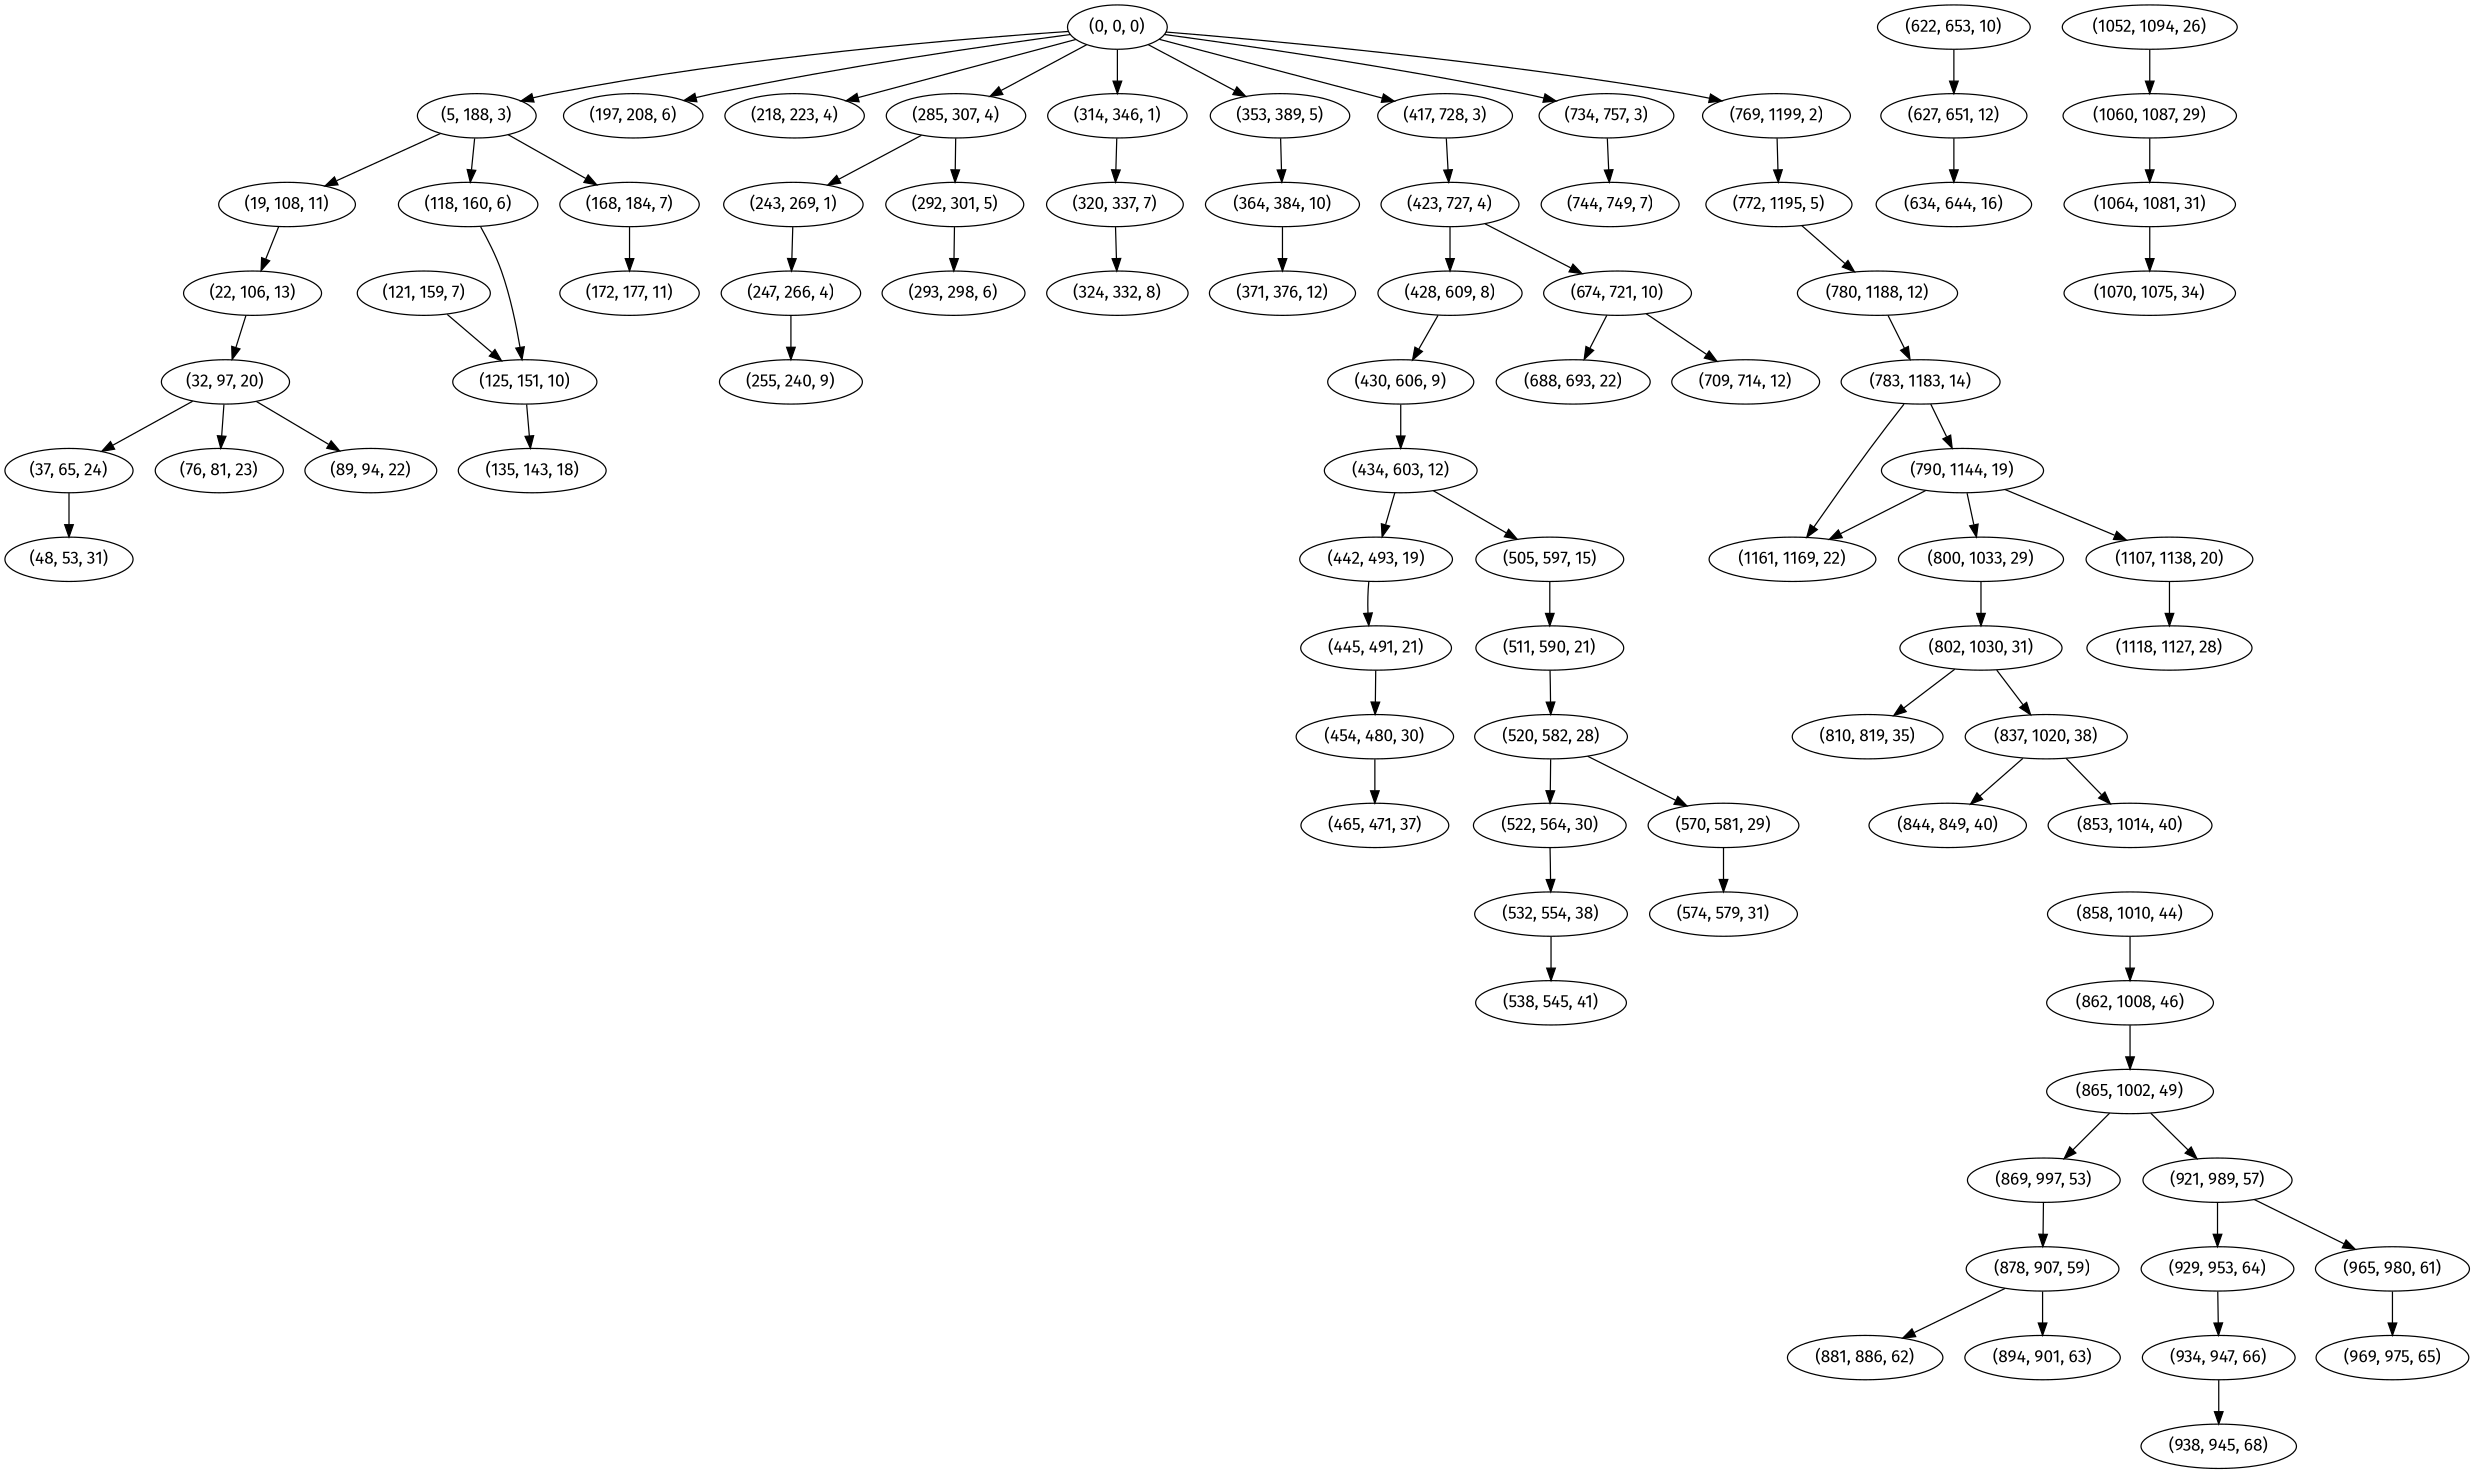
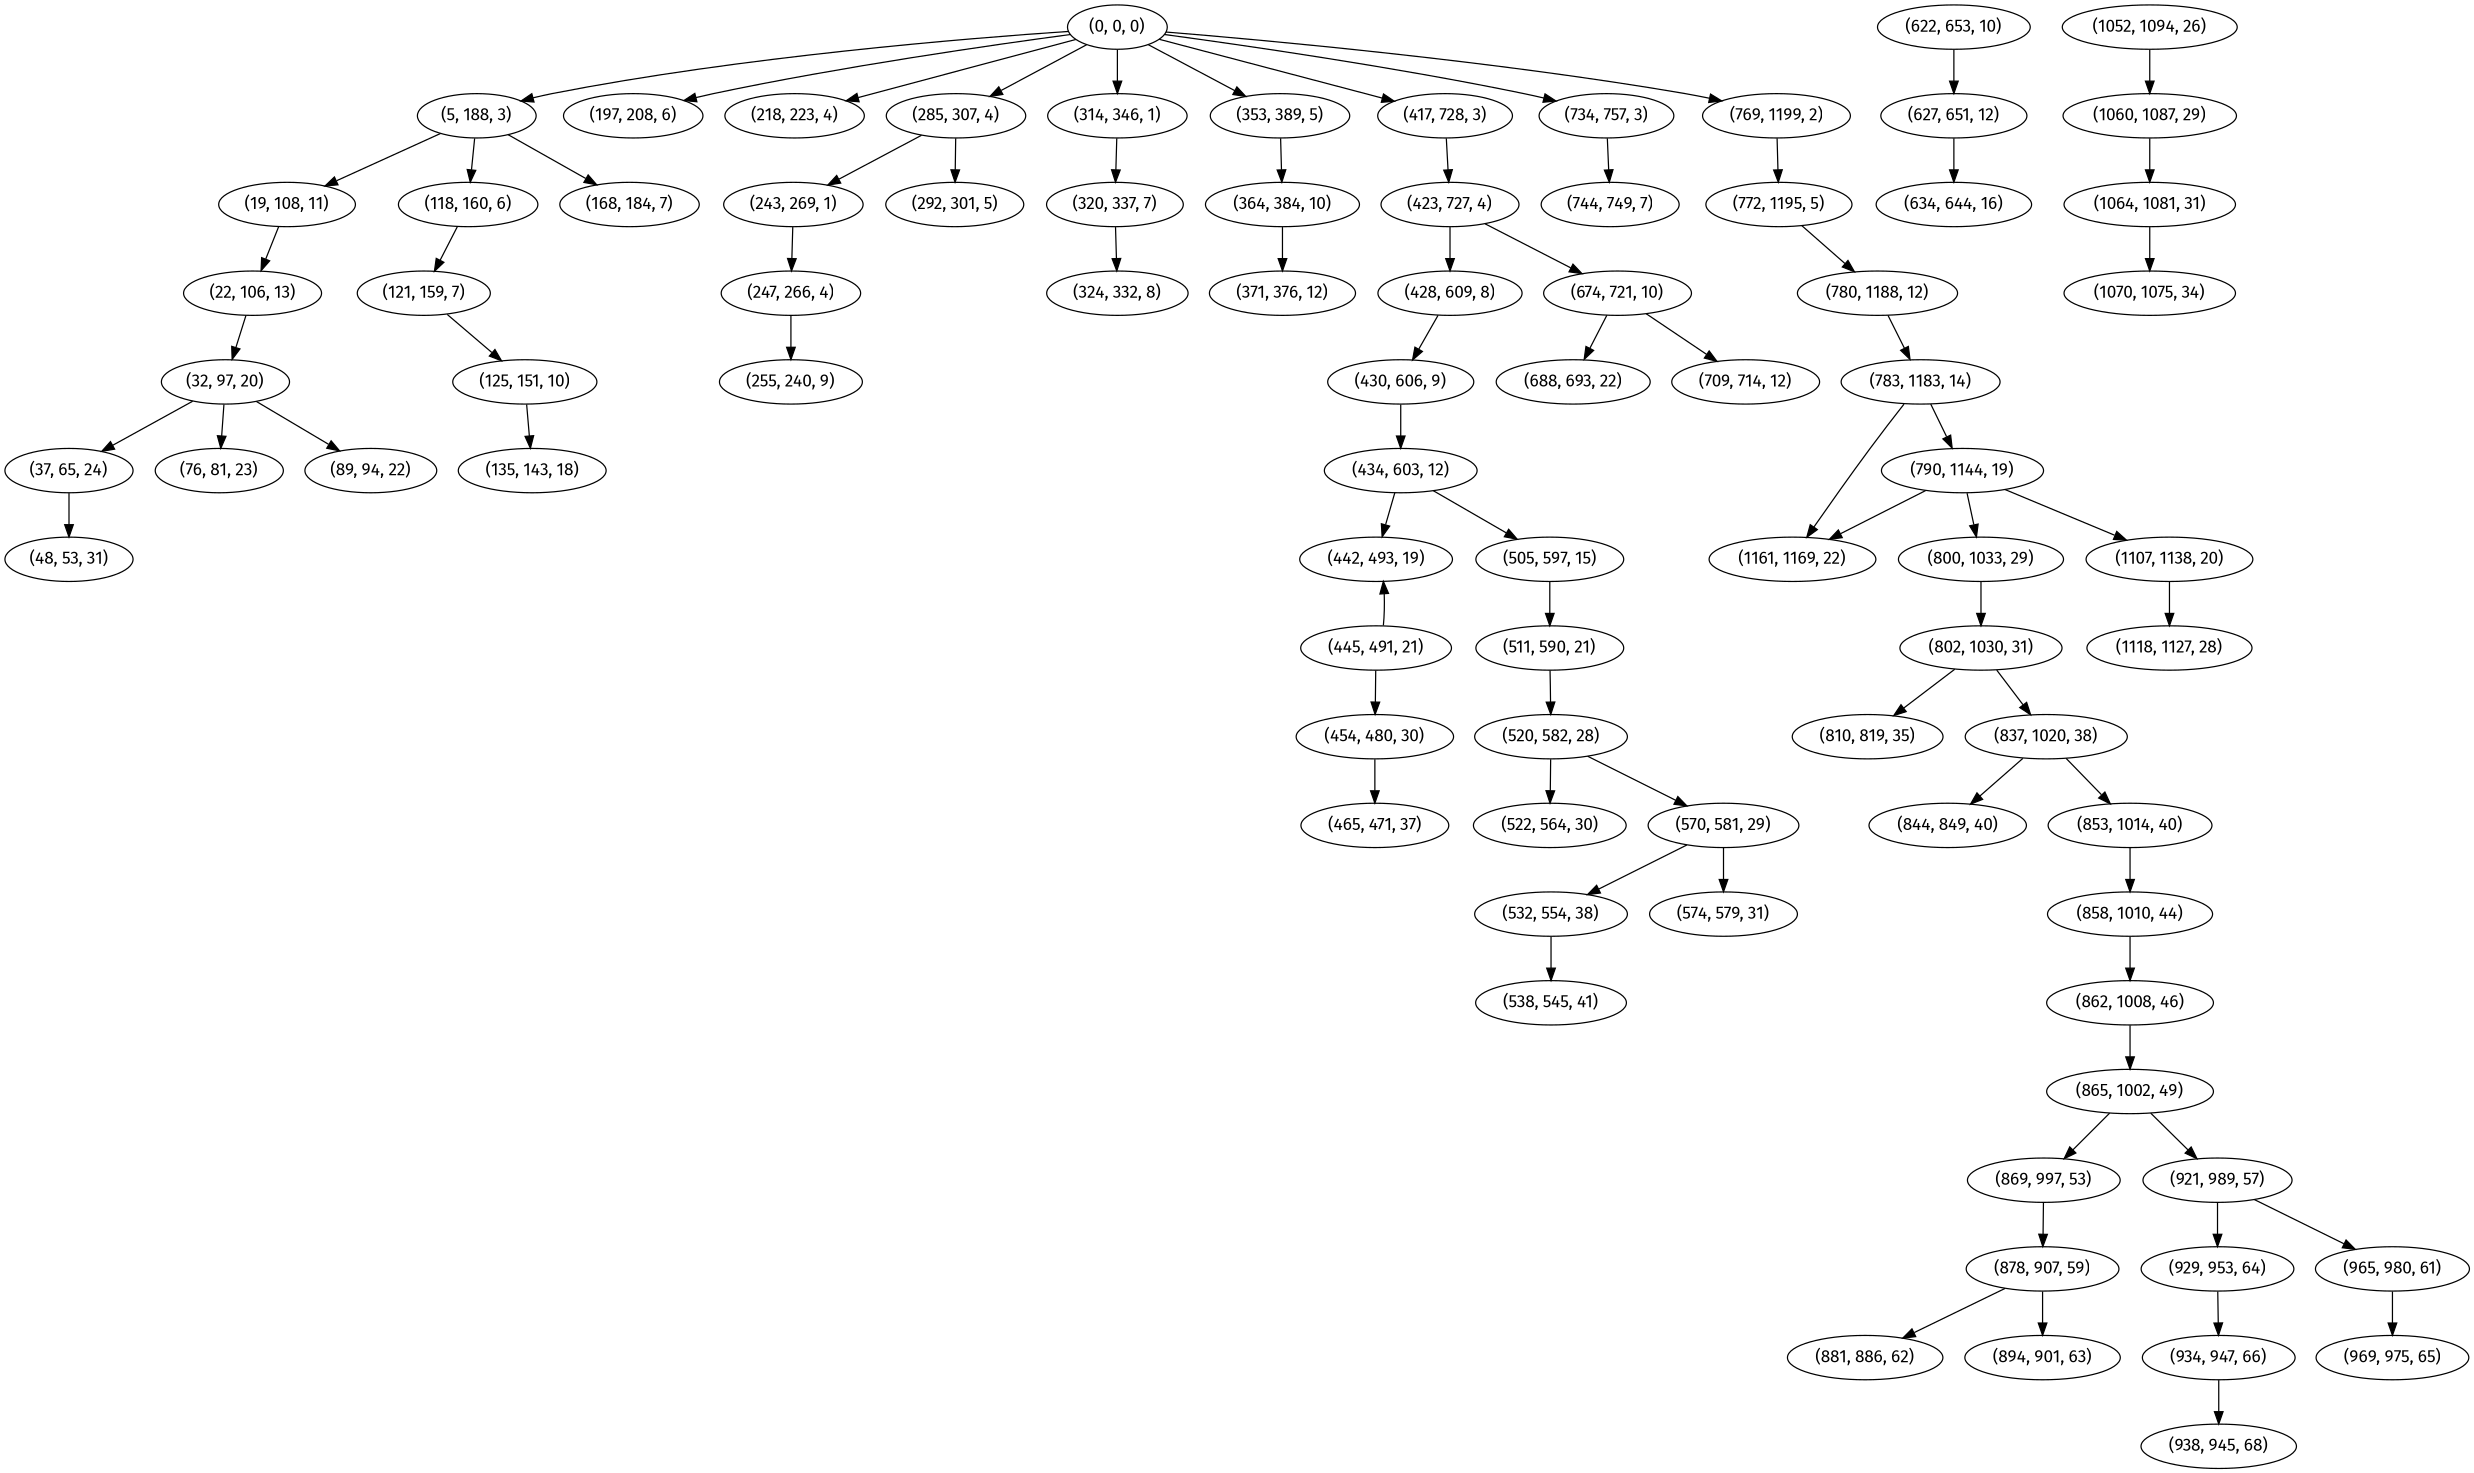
(506, 285) -> (449, 243)
(630, 293) -> none
(954, 293) -> none
(1368, 597) -> (1384, 610)
(1550, 864) -> (1643, 867)
none -> (2130, 864)
